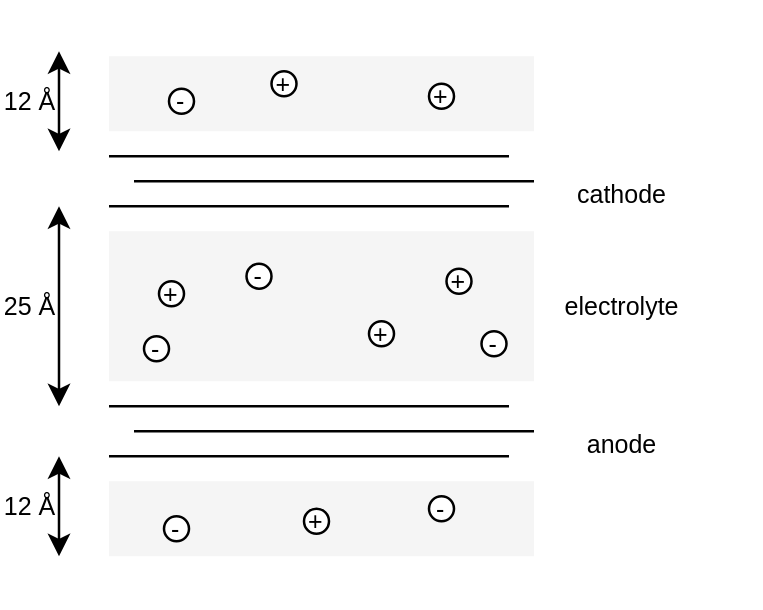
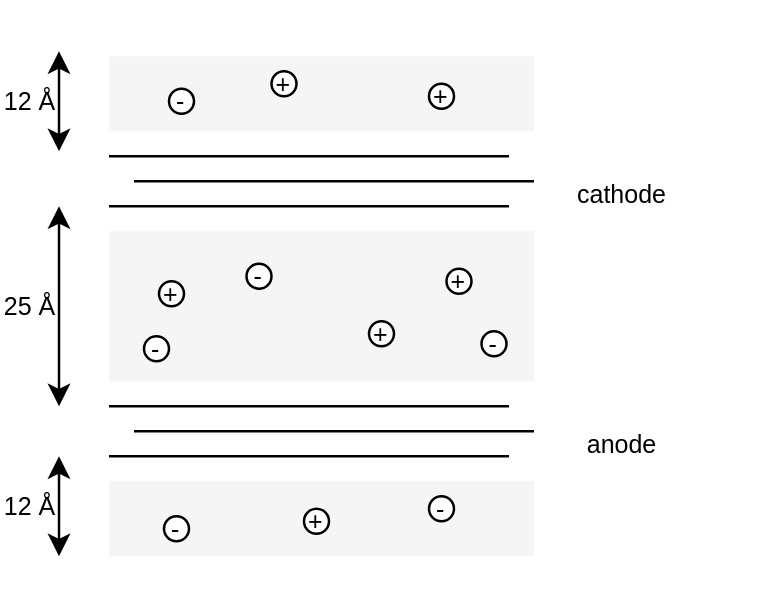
(621, 306) -> none
